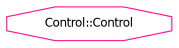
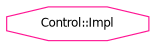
(89, 24) -> (78, 24)
